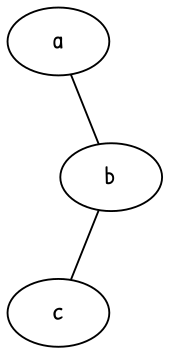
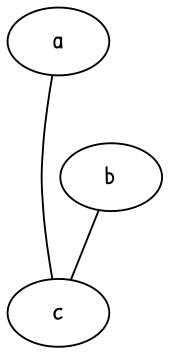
(85, 109) -> (42, 177)
